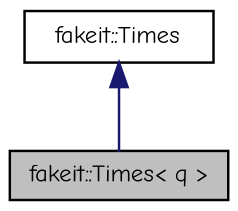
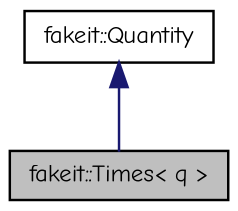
(119, 37) -> (119, 37)
